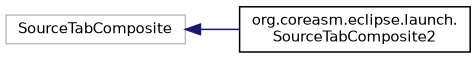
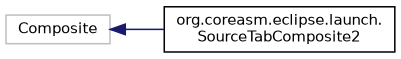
(96, 29) -> (58, 29)
